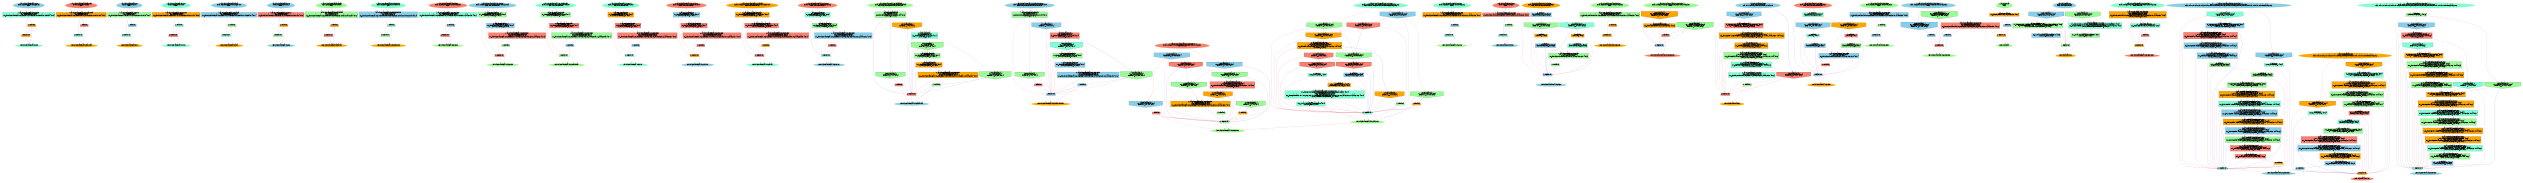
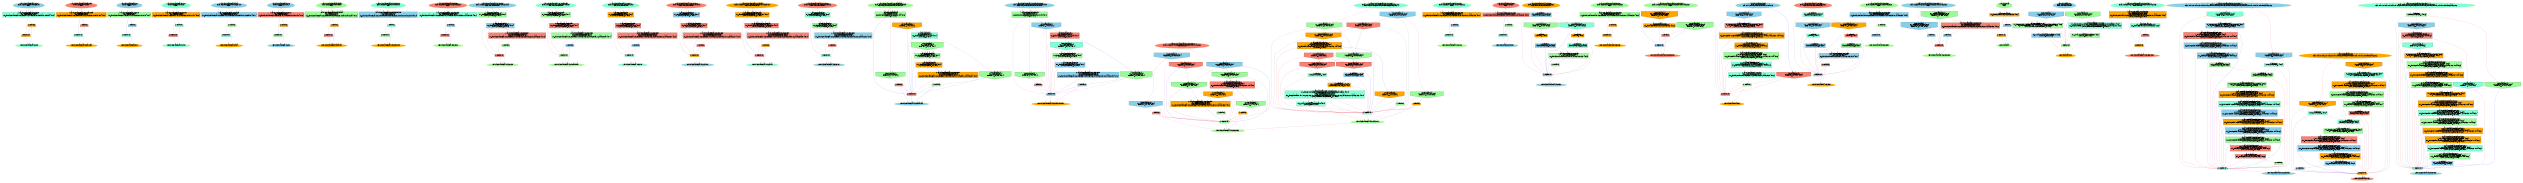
(2279, 163) -> (2279, 163)
